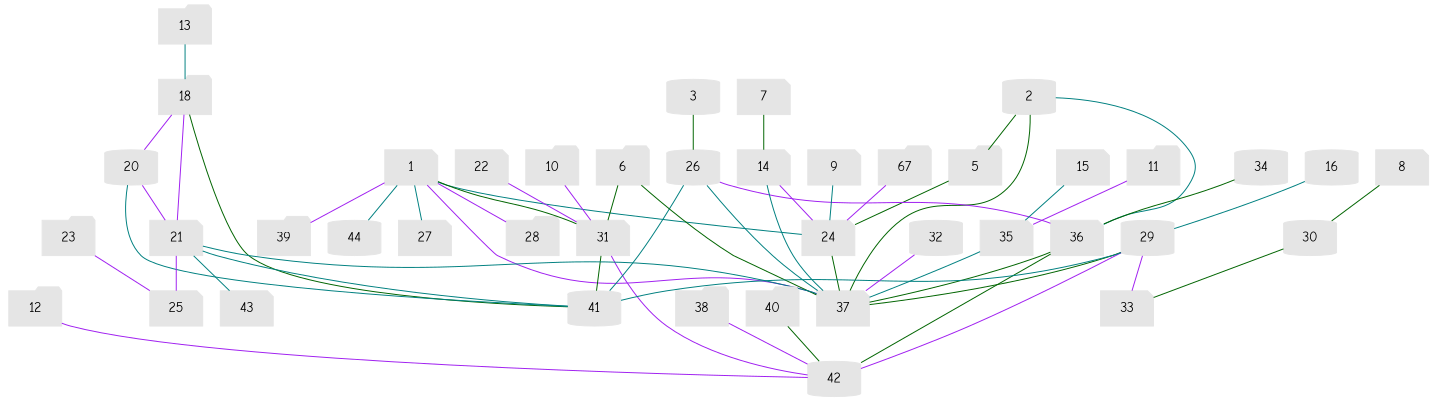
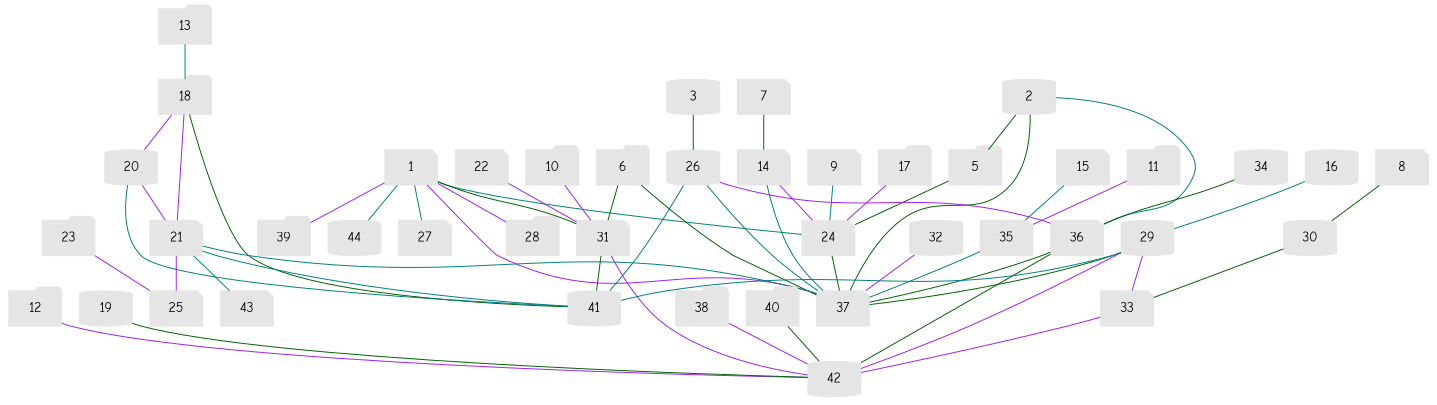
(905, 167) -> (905, 167)
none -> (106, 308)
none -> (981, 347)
